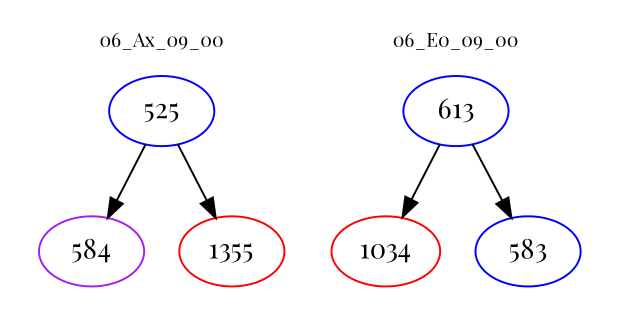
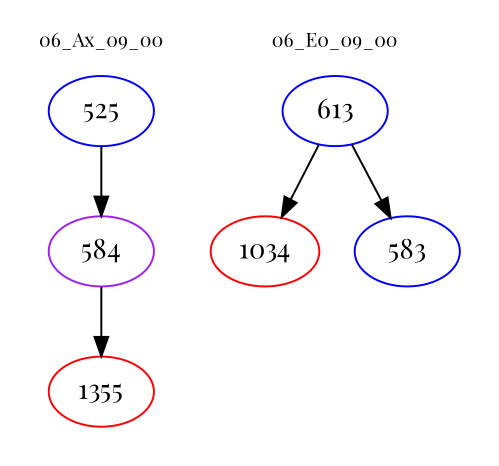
(192, 172) -> (101, 312)
